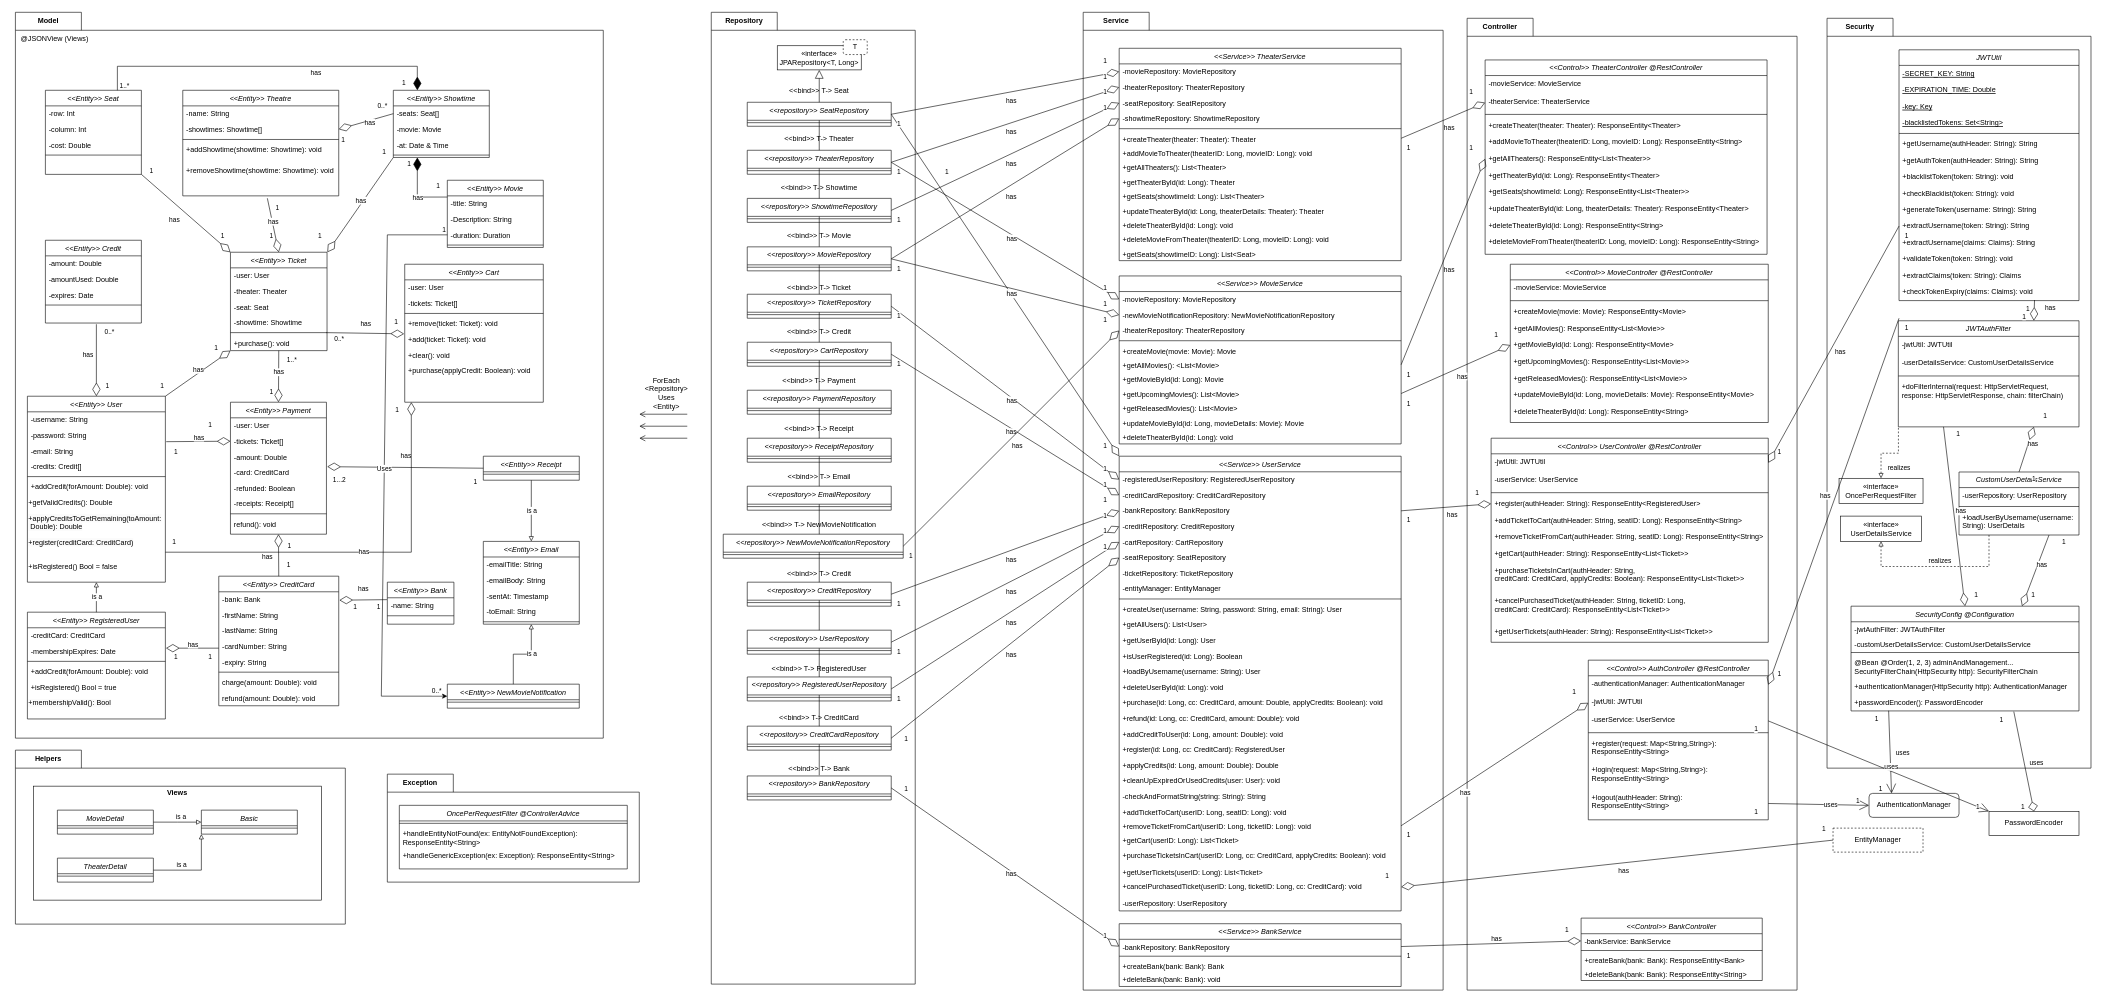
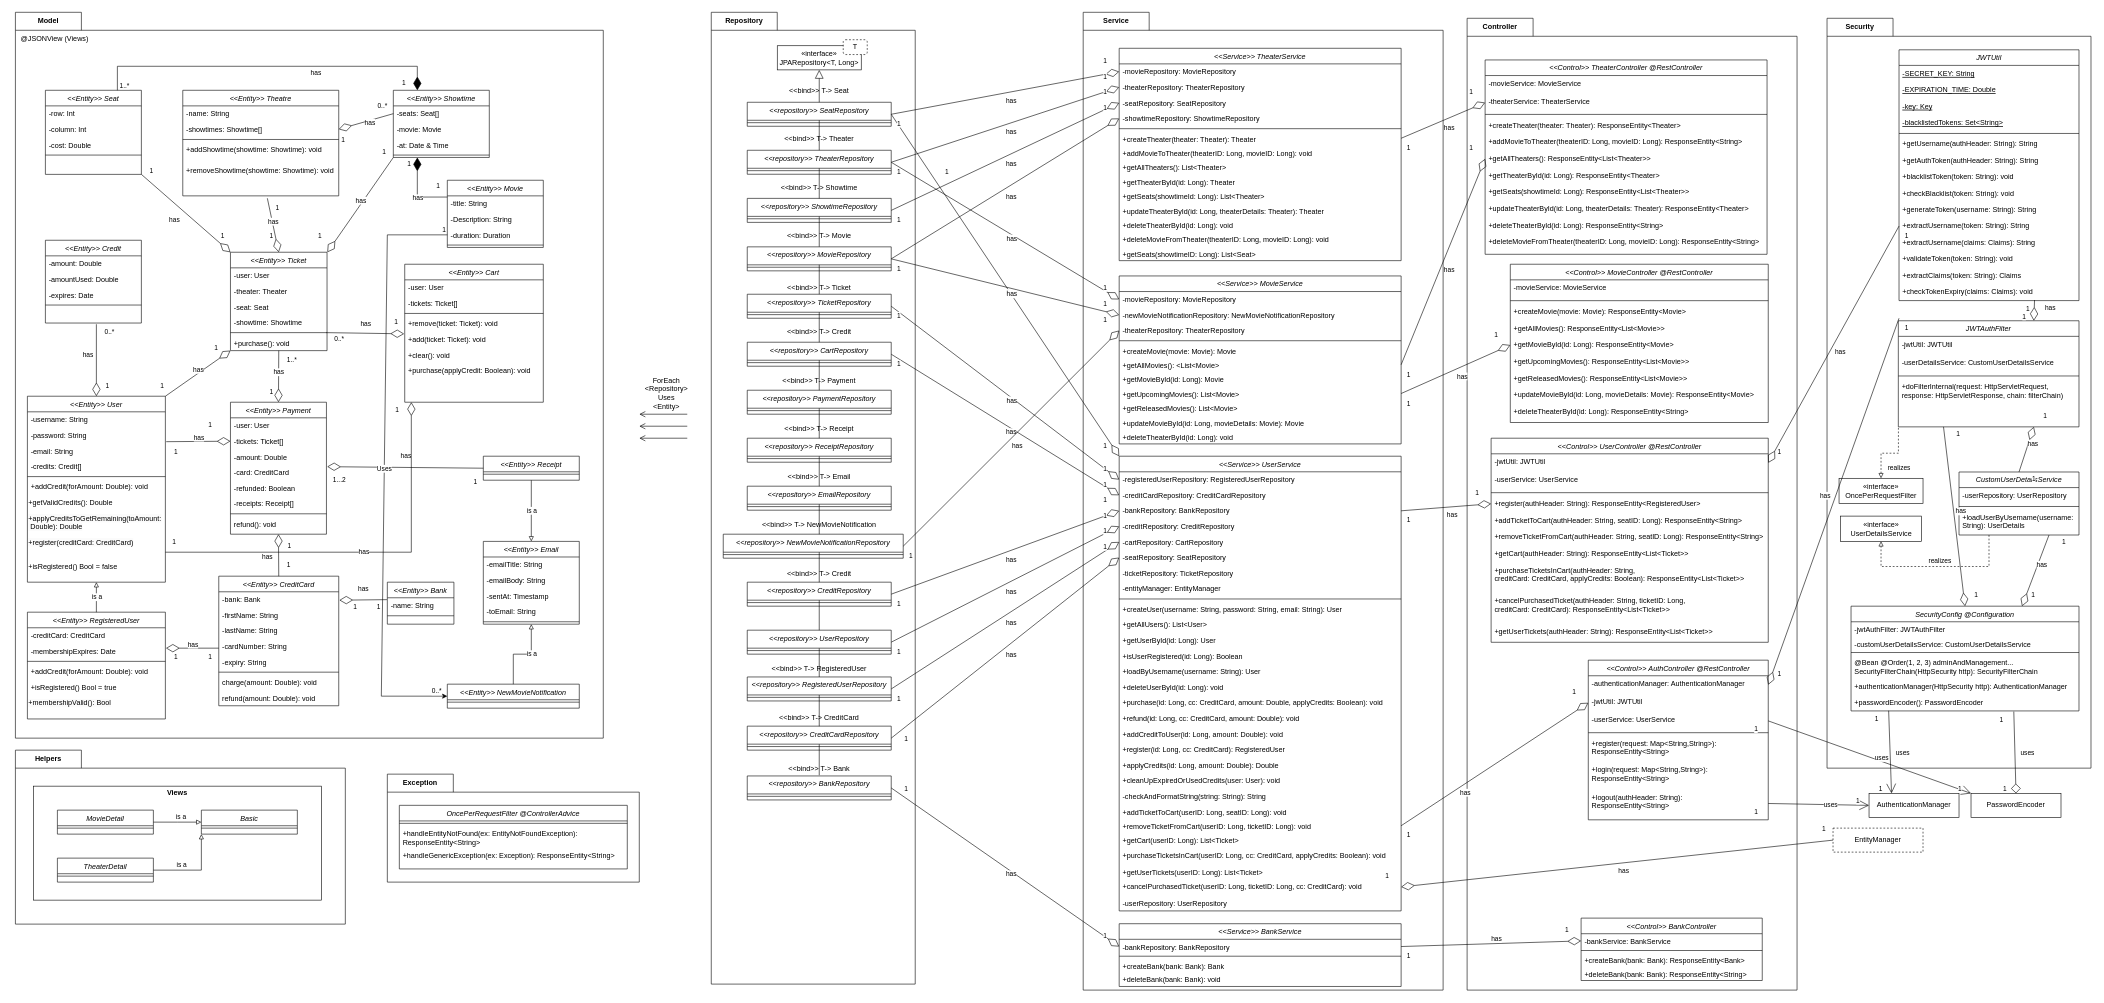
(1914, 806) -> (1914, 806)
(2034, 824) -> (2016, 806)
